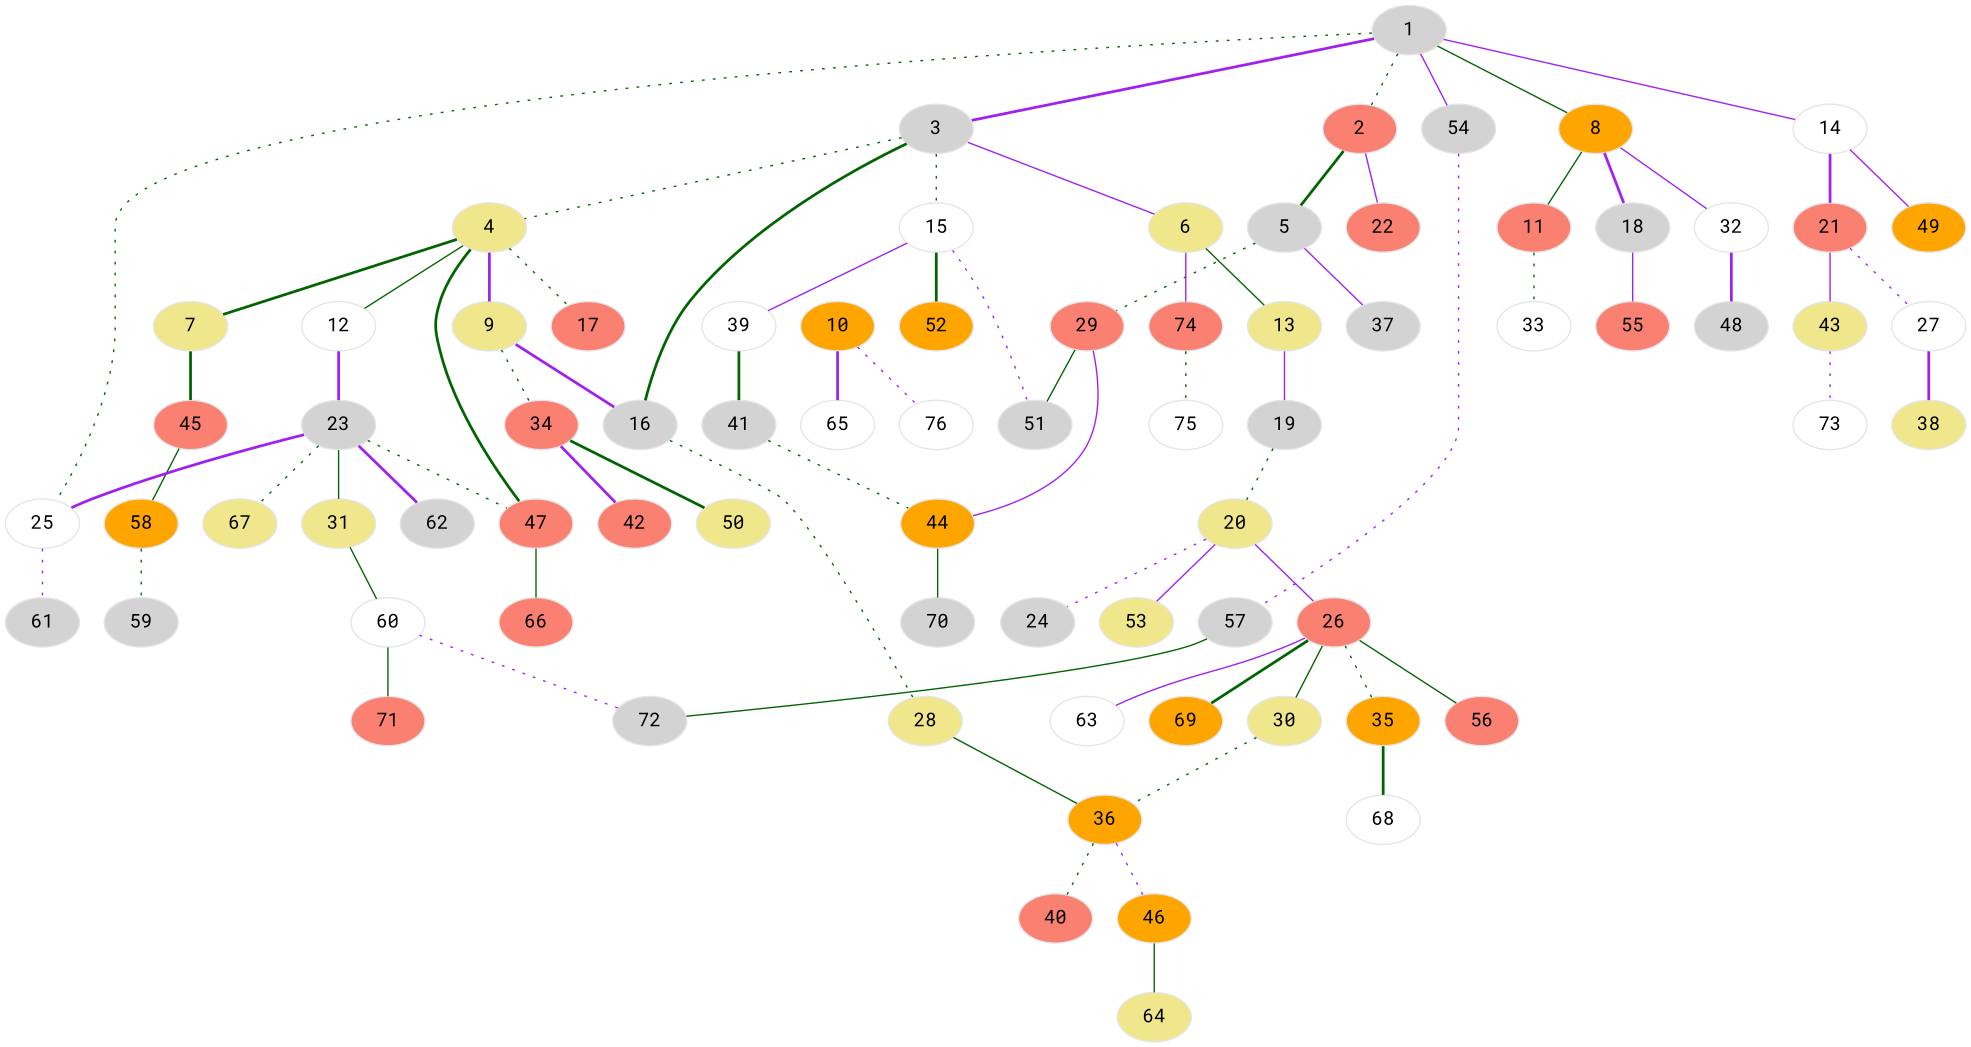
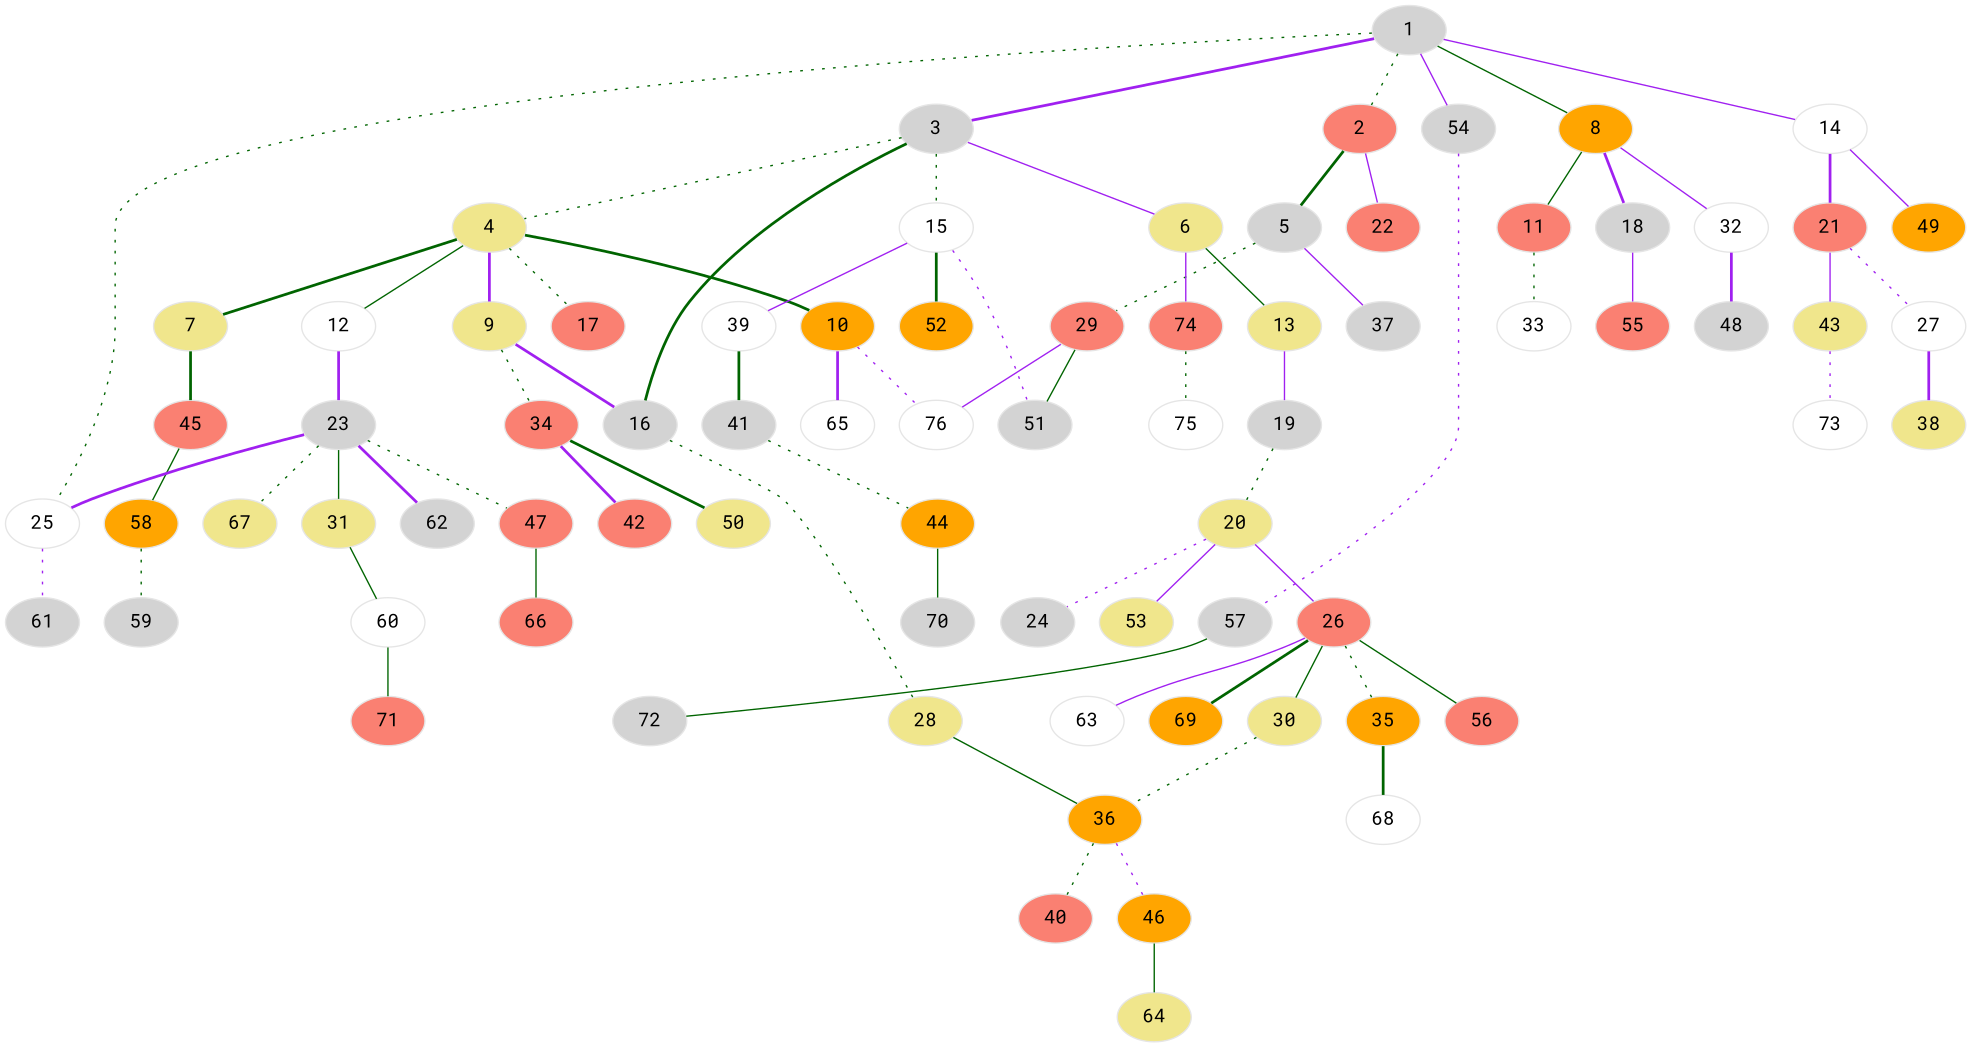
(449, 379) -> (669, 266)
(1075, 462) -> (1009, 377)
(519, 672) -> none
